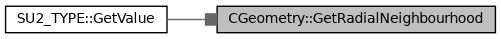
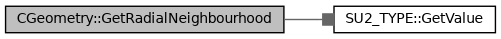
(185, 19) -> (302, 19)
